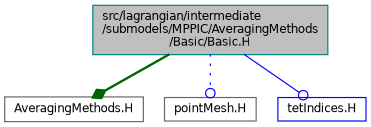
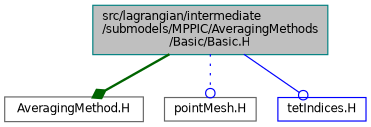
(74, 109) -> (74, 109)
